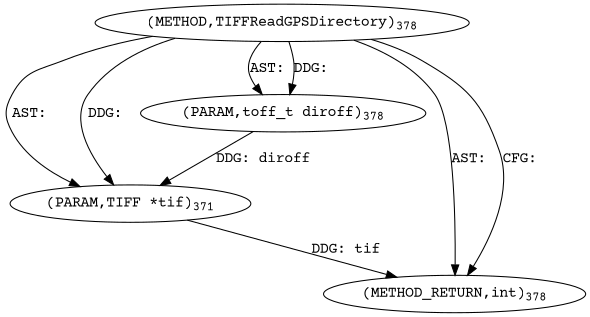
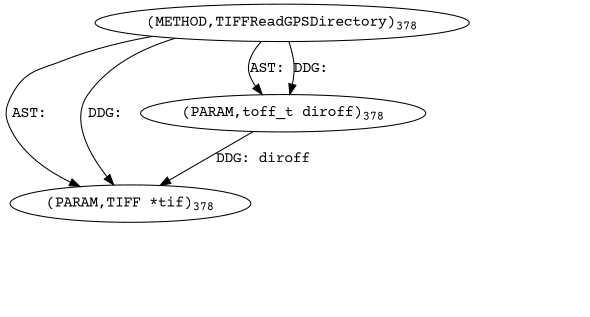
(204, 202) -> (204, 202)
(455, 294) -> none
